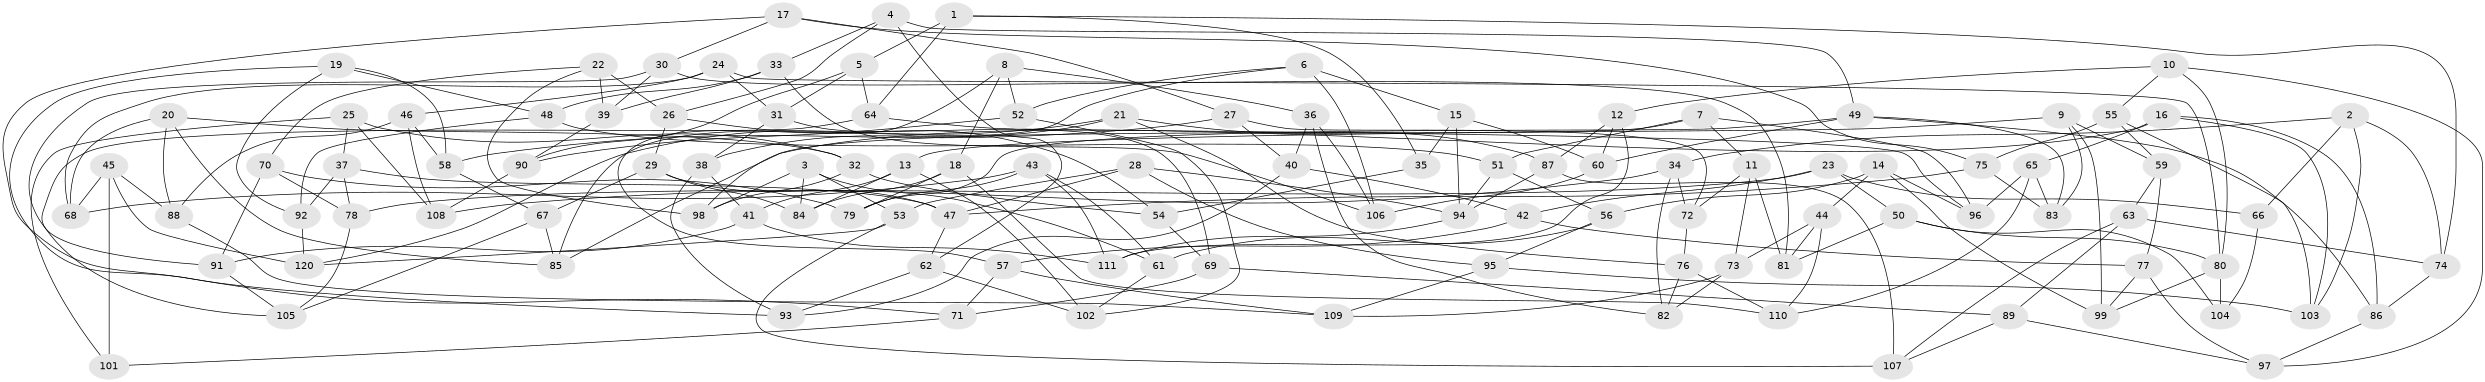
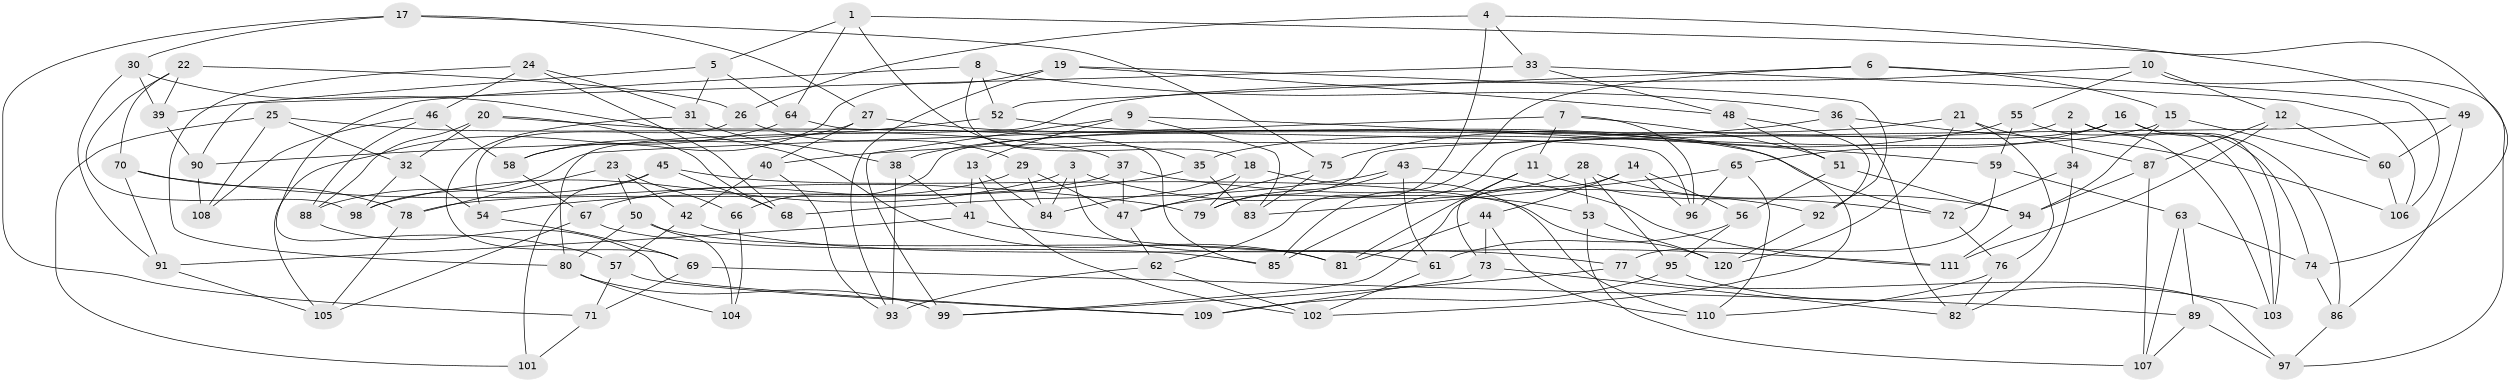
(2051, 149) -> (1225, 191)
(1057, 198) -> none
